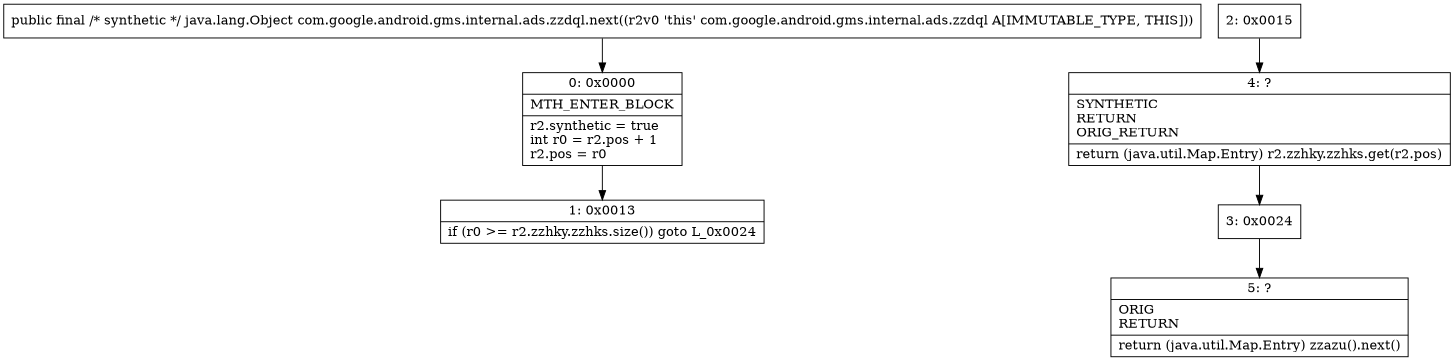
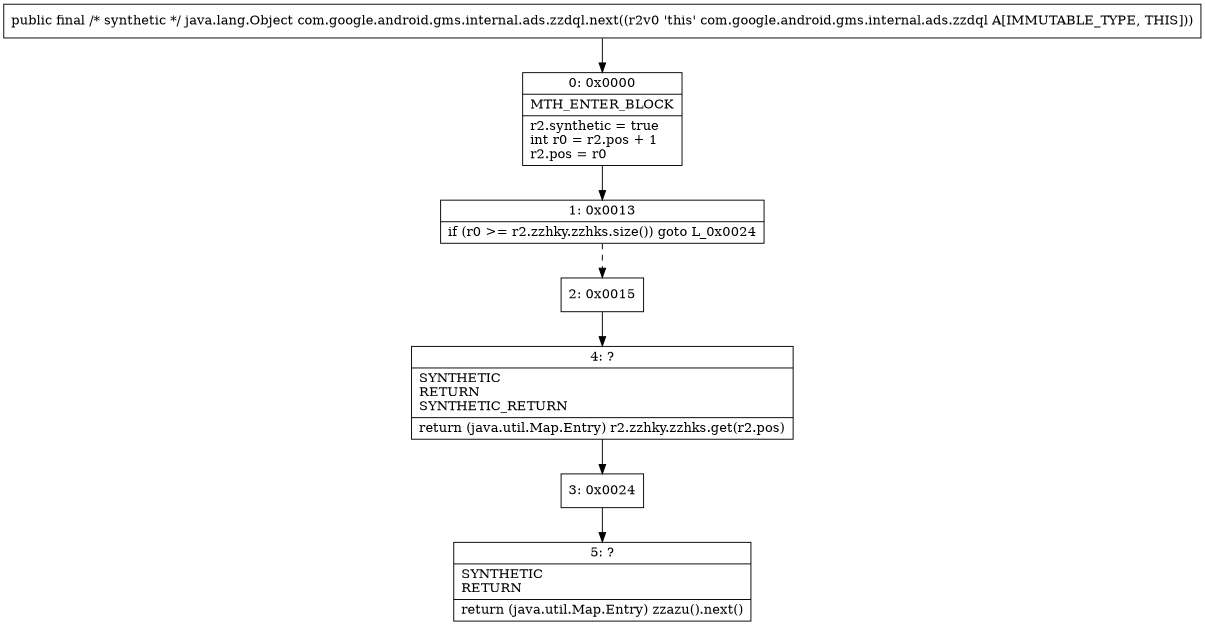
(1128, 133) -> (494, 406)
none -> (602, 256)
(1137, 310) -> (502, 574)
